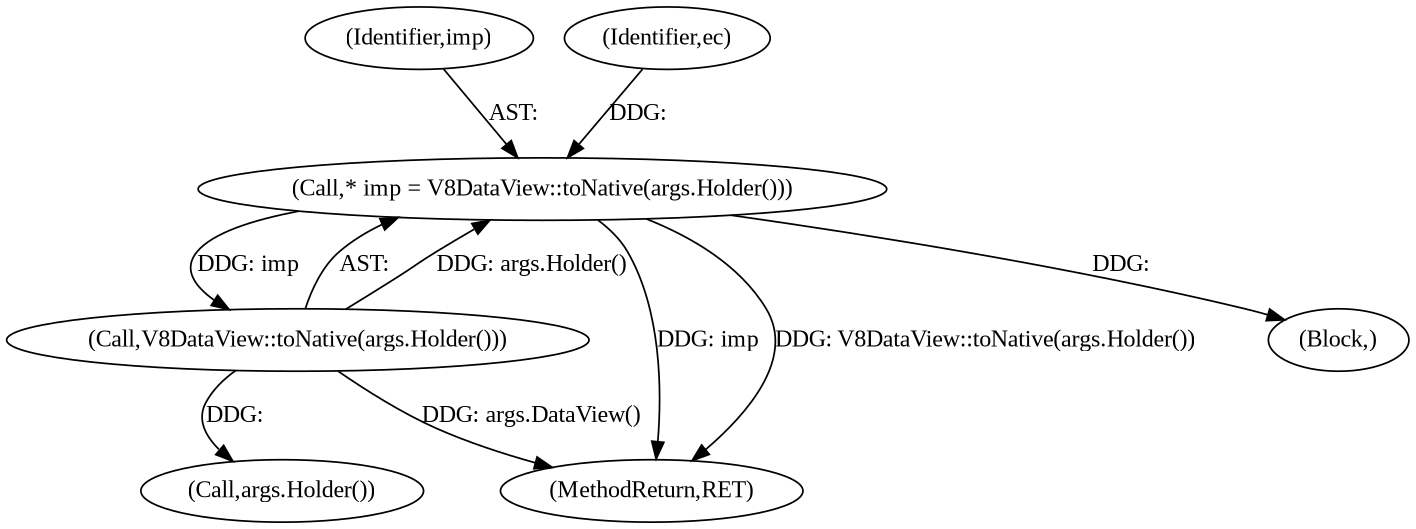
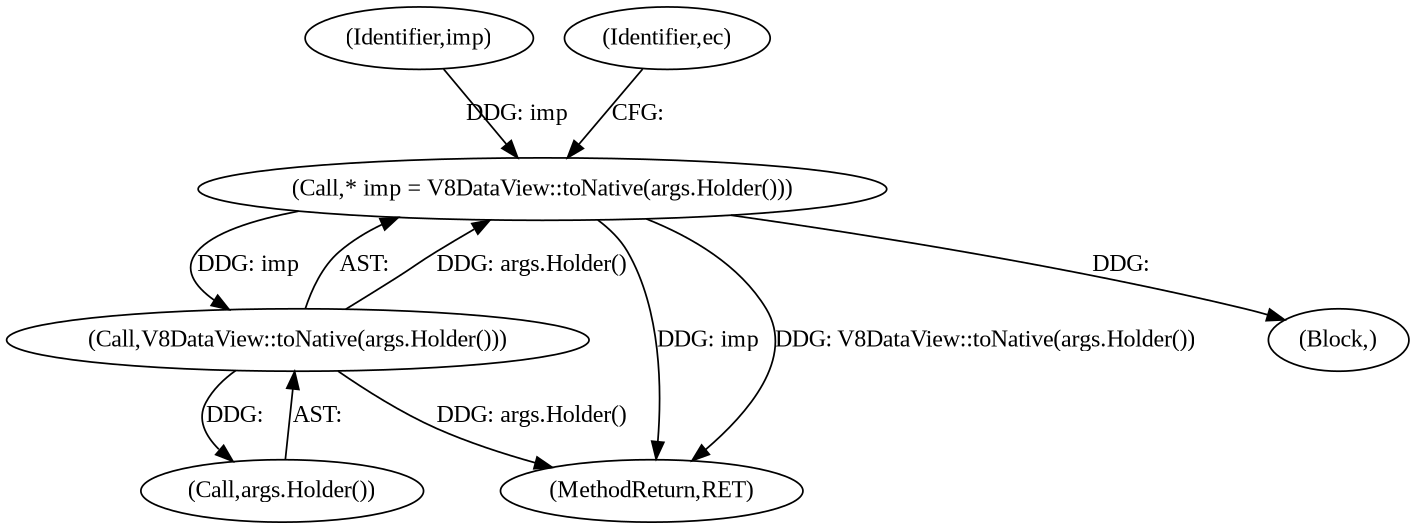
(517, 114) -> (517, 114)
(641, 114) -> (641, 114)
(532, 415) -> (532, 415)
none -> (289, 424)
